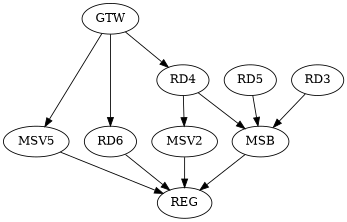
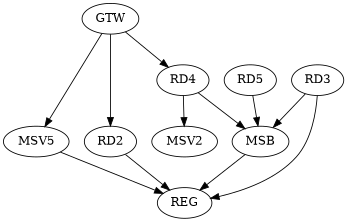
(110, 142) -> (110, 142)
(185, 168) -> (288, 165)
